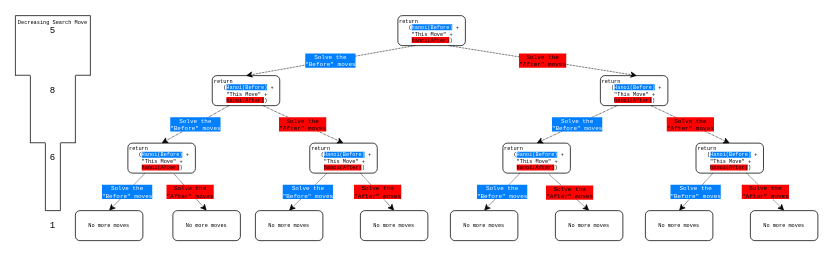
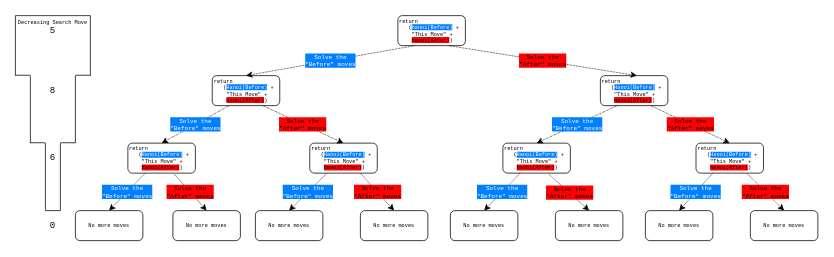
(53, 225) -> (53, 225)
